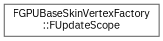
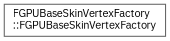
(82, 20) -> (85, 20)
